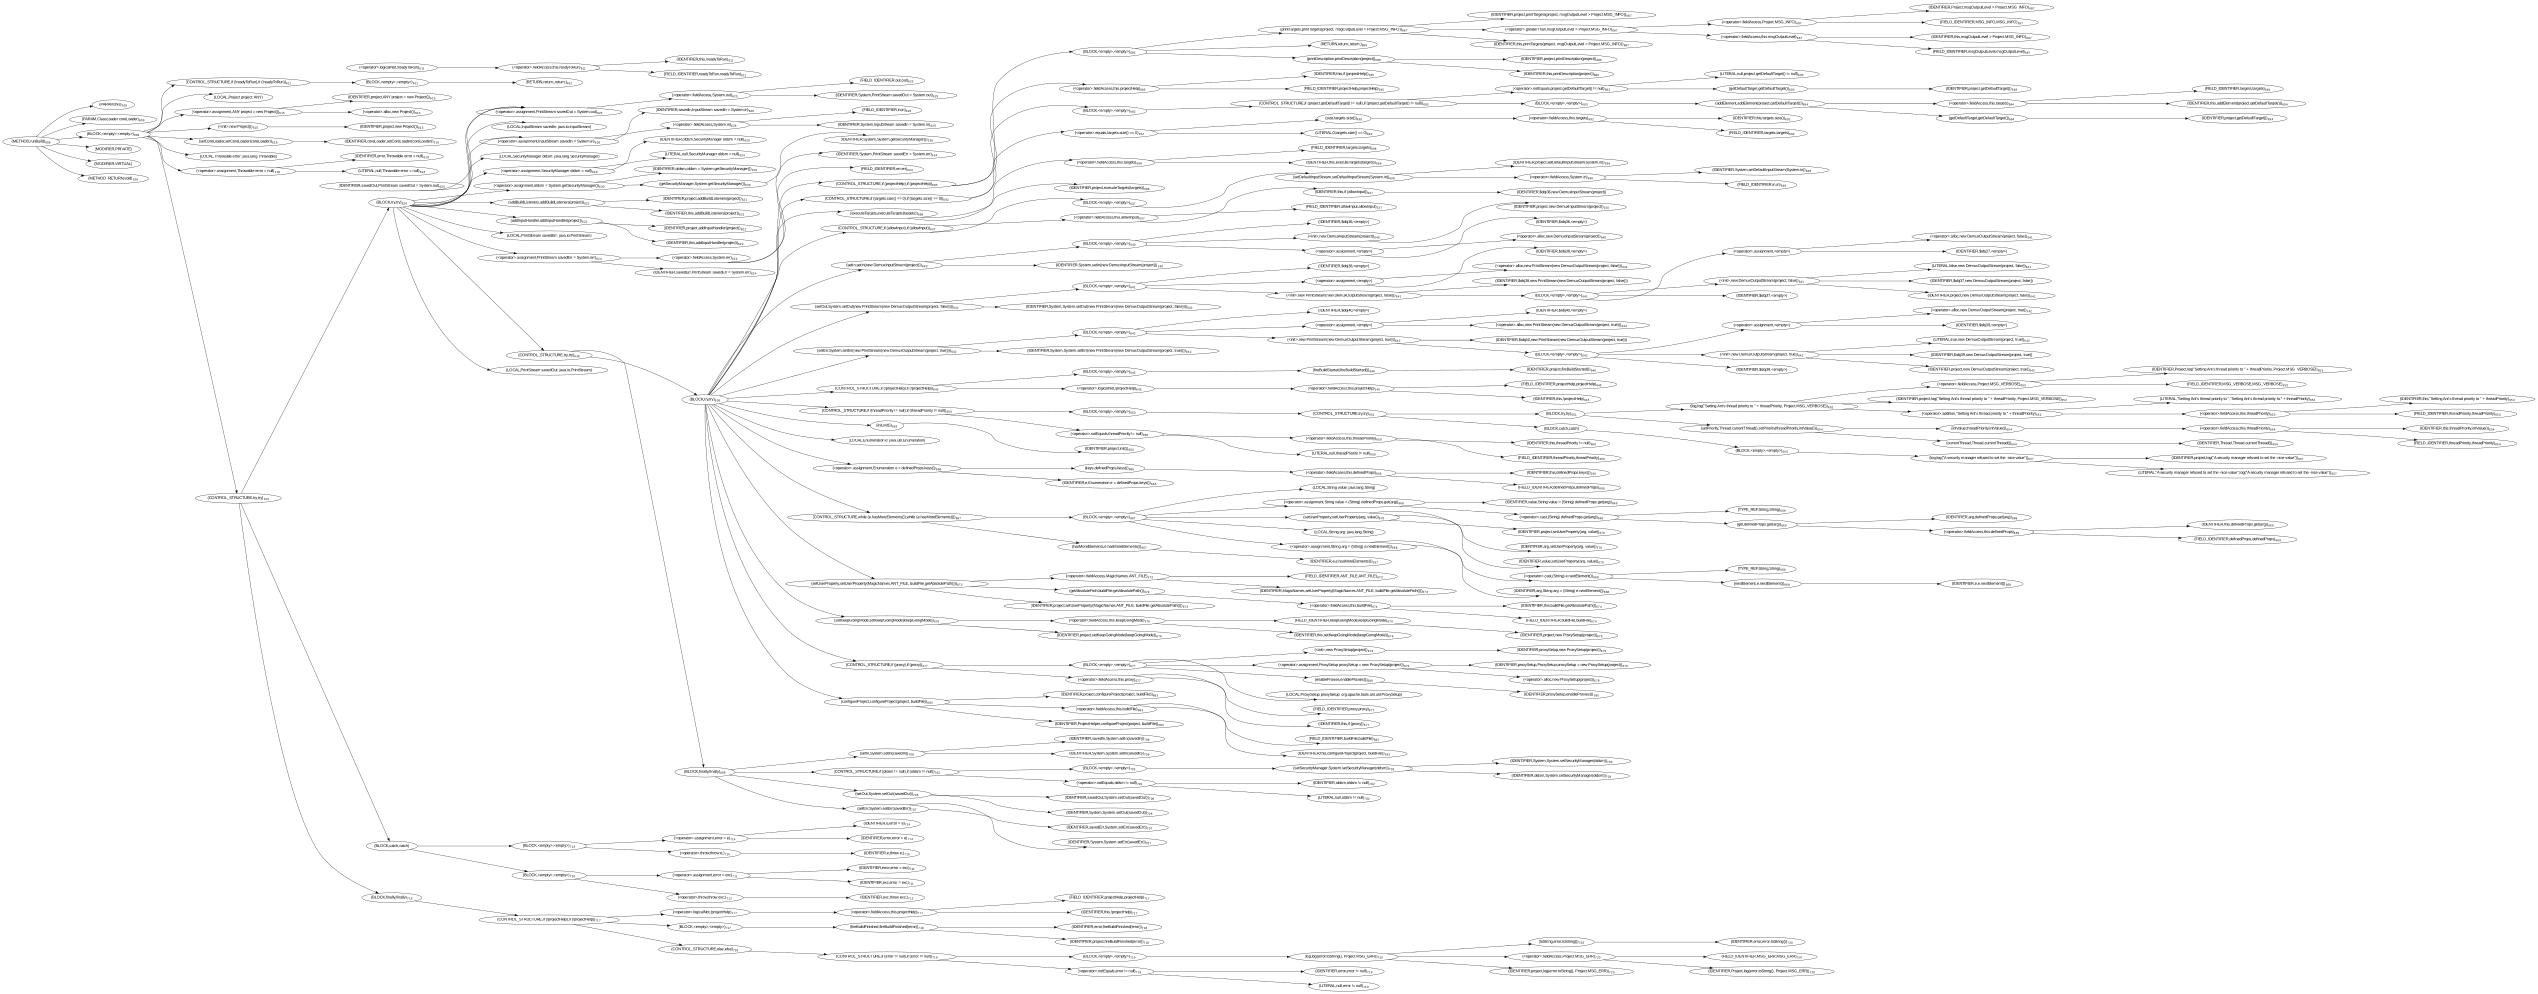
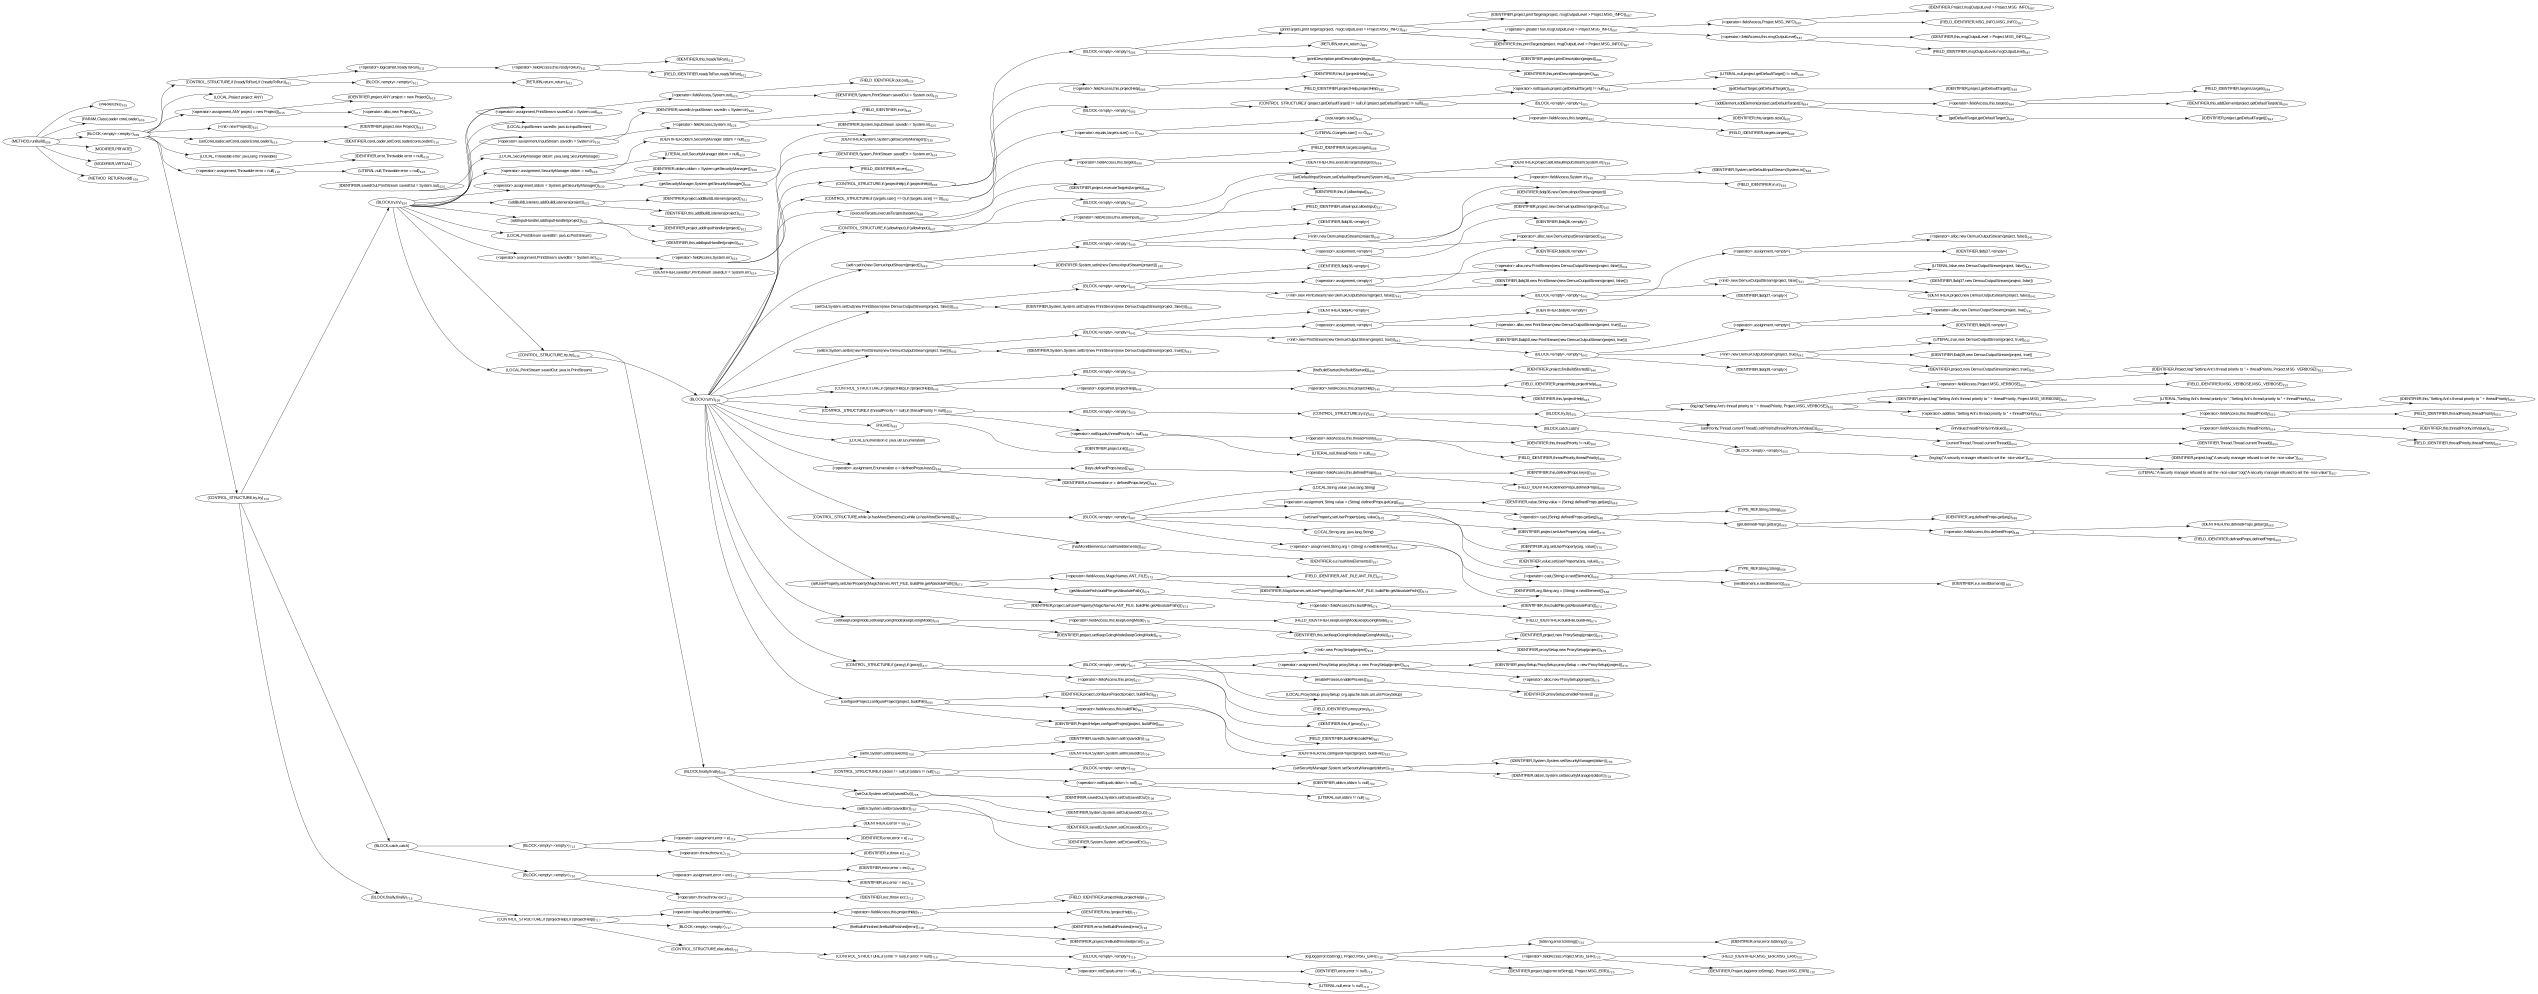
none -> (318, 75)
(1441, 192) -> (1462, 213)
(1455, 628) -> (1448, 644)
